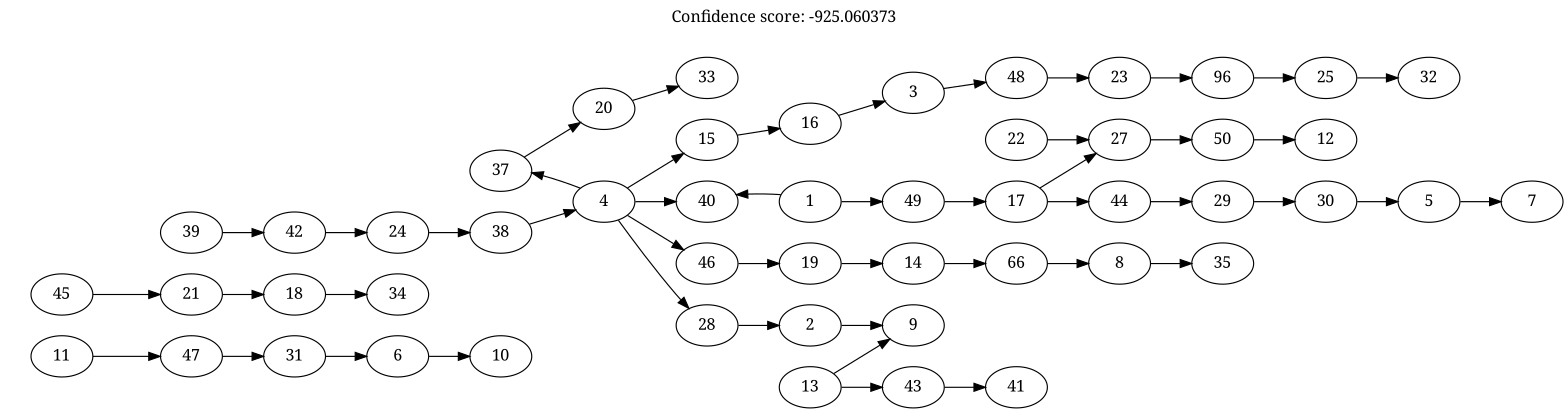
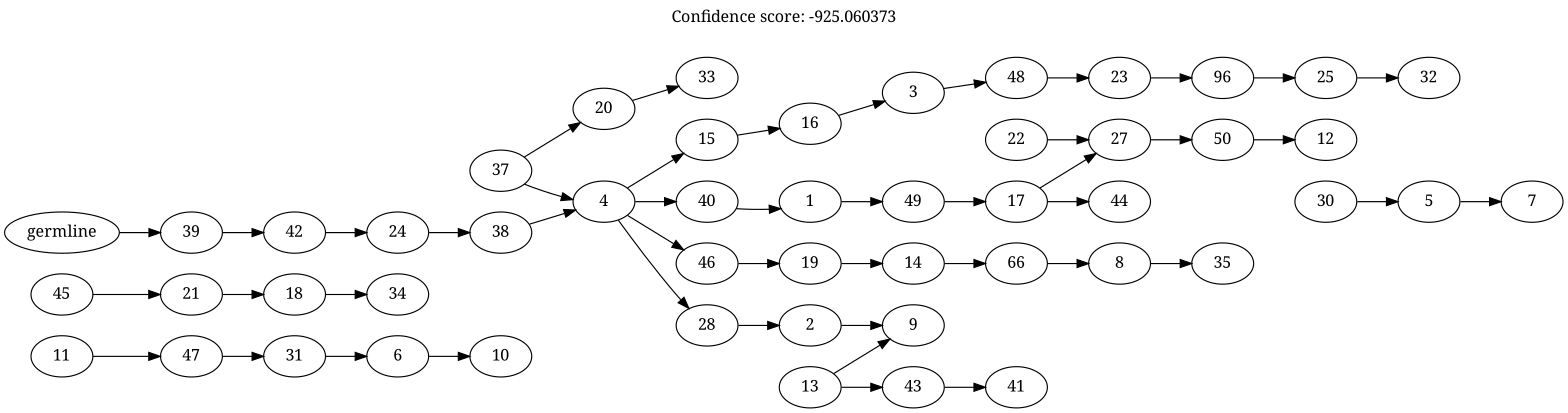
(562, 181) -> (543, 191)
(764, 194) -> (753, 209)
(1223, 202) -> none
none -> (62, 233)
